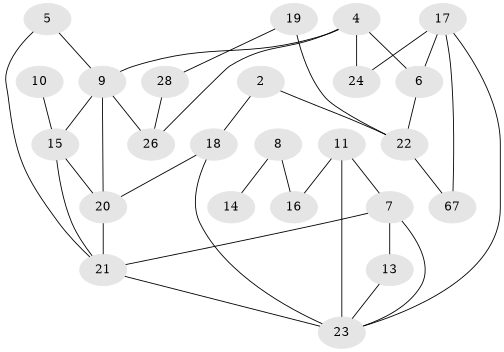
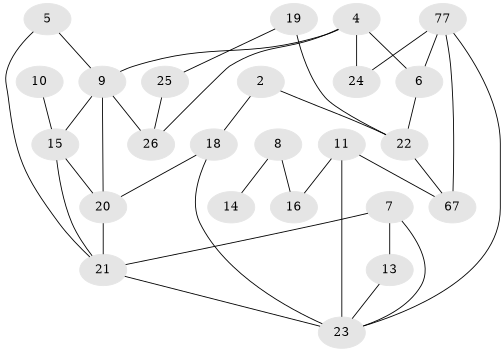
(443, 19) -> (443, 19)
(165, 82) -> (165, 82)
(366, 176) -> (397, 176)
